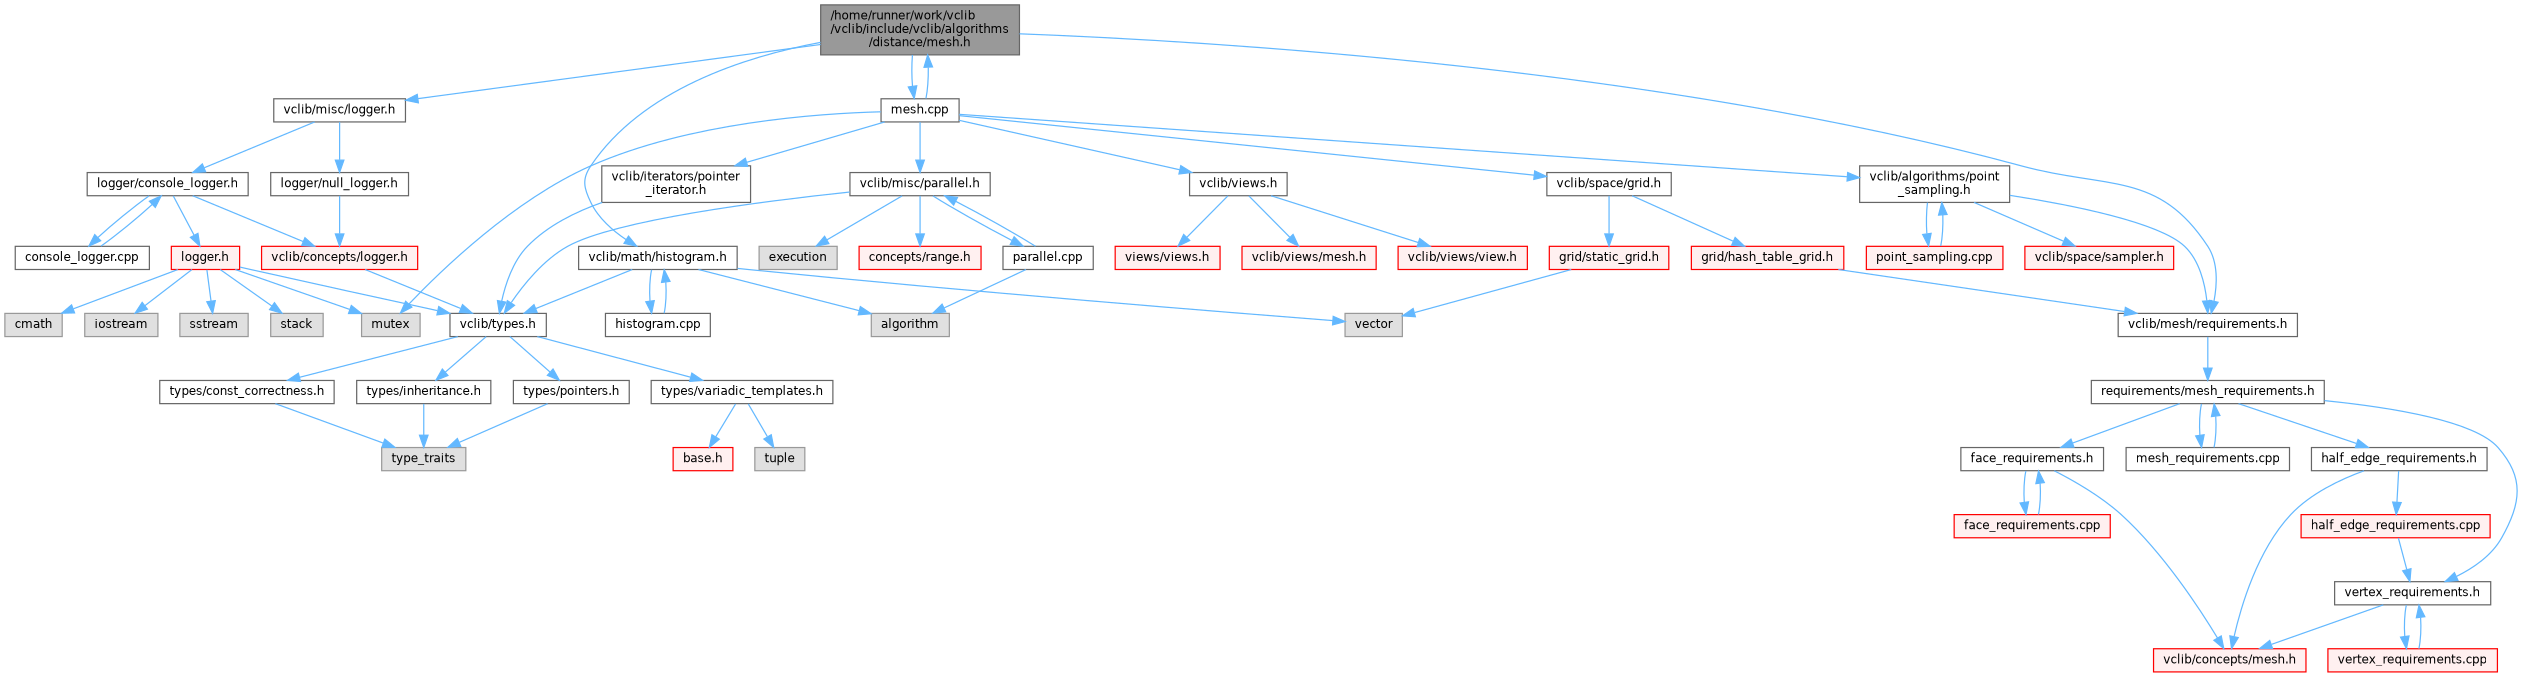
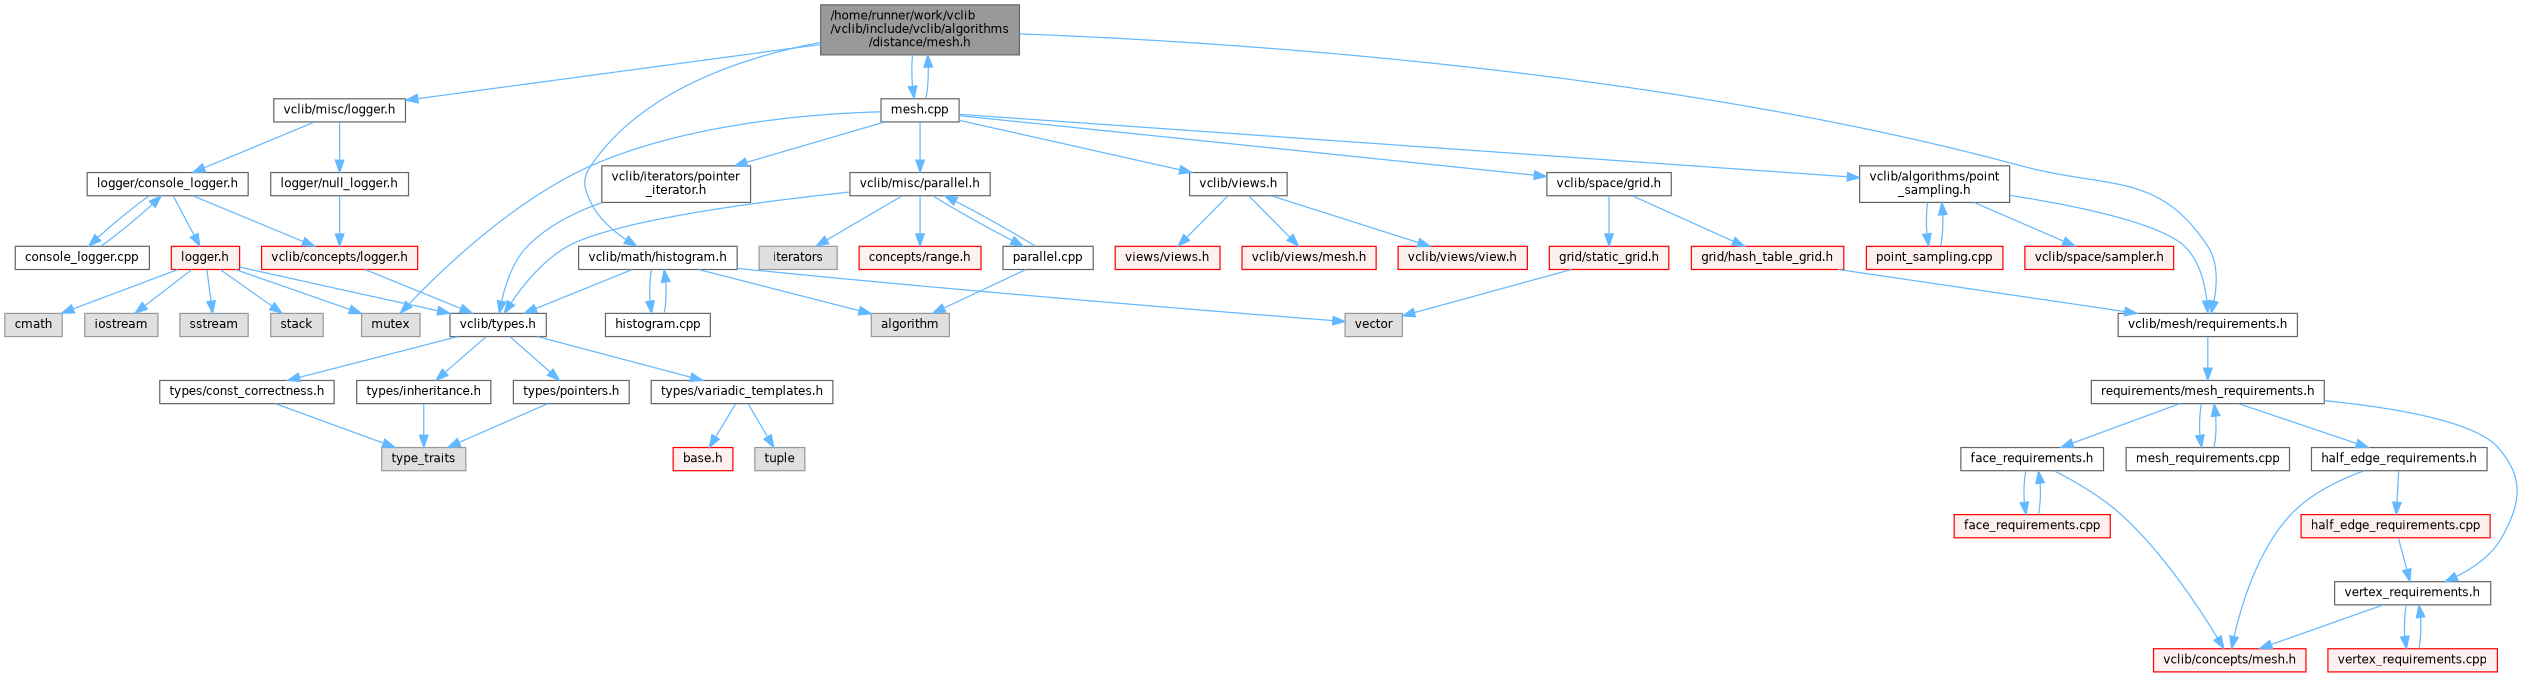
(798, 258) -> (798, 258)
